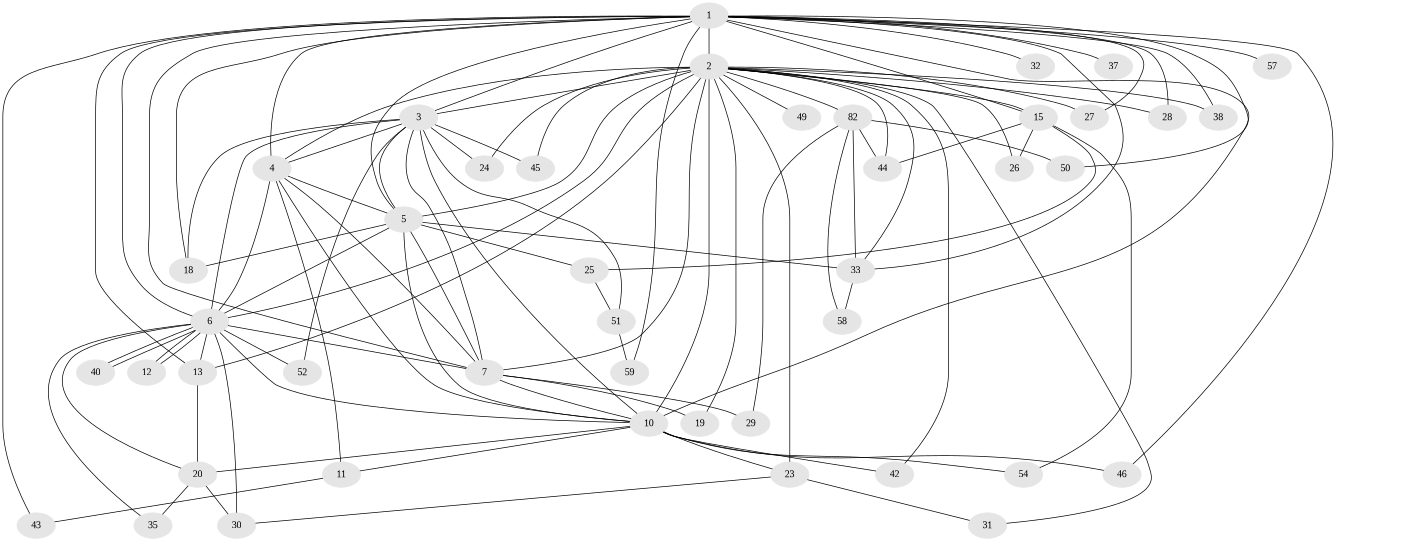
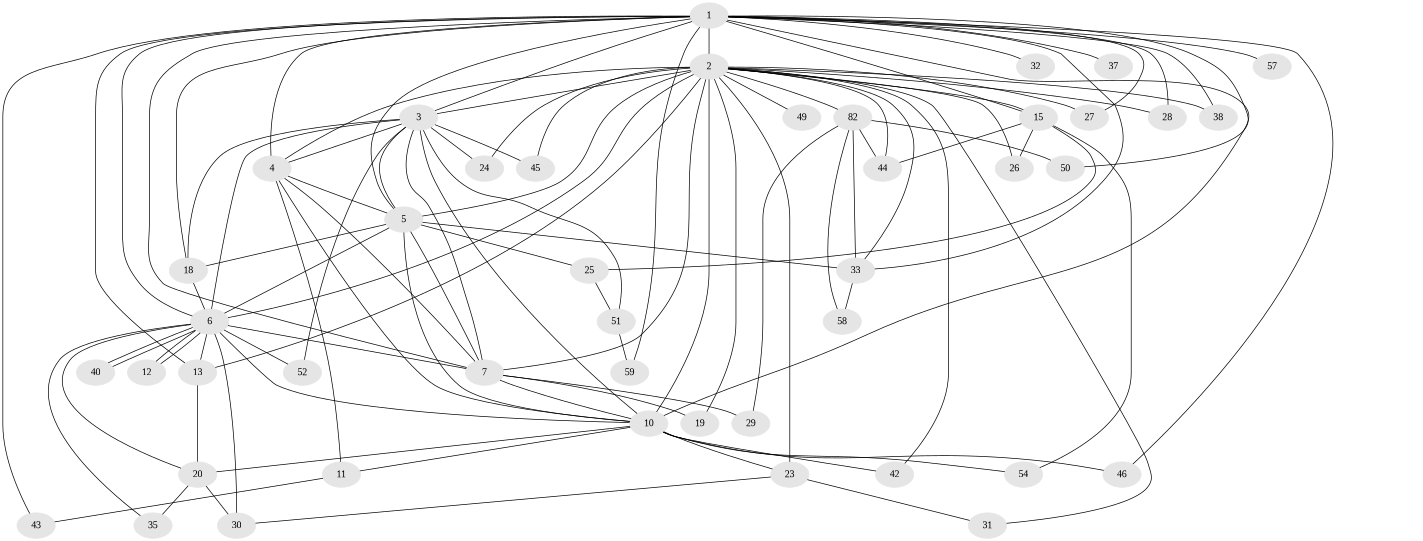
(251, 249) -> (197, 292)
